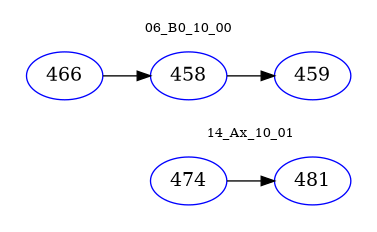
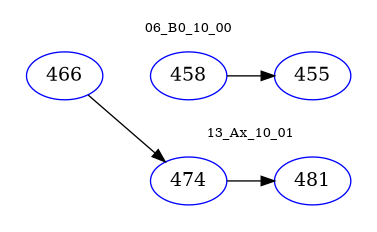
(120, 76) -> (122, 124)
(313, 76) -> (313, 76)
(251, 134) -> (251, 134)
